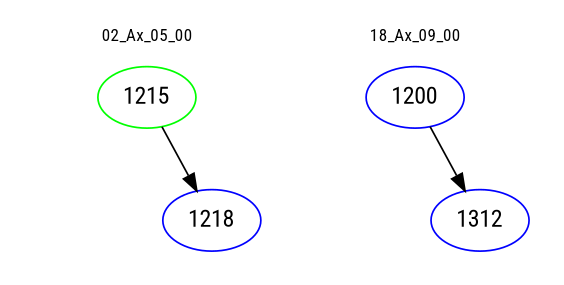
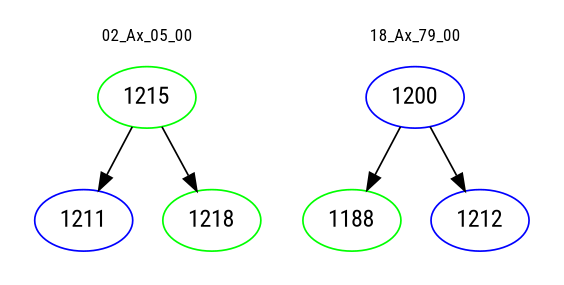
(416, 37) -> (416, 37)
none -> (84, 220)
(212, 220) -> (212, 220)
none -> (352, 220)
(480, 220) -> (480, 220)
